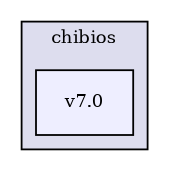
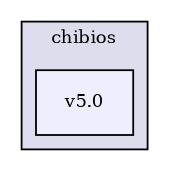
(85, 103) -> (85, 103)
